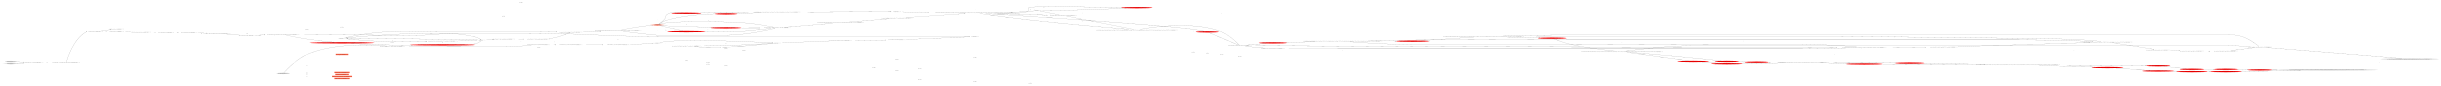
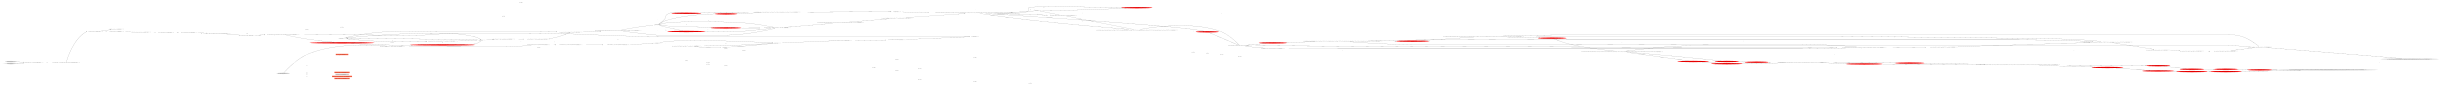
(657, 25) -> (657, 25)
(342, 74) -> (342, 74)
